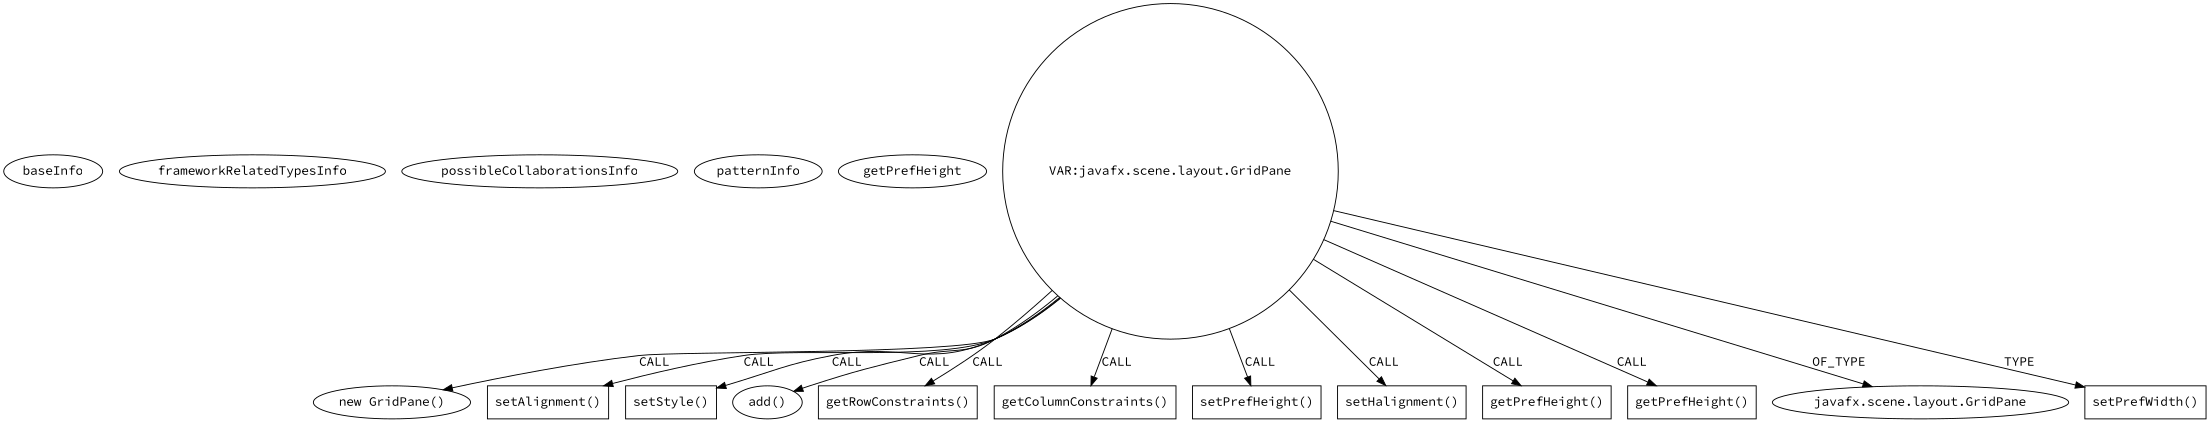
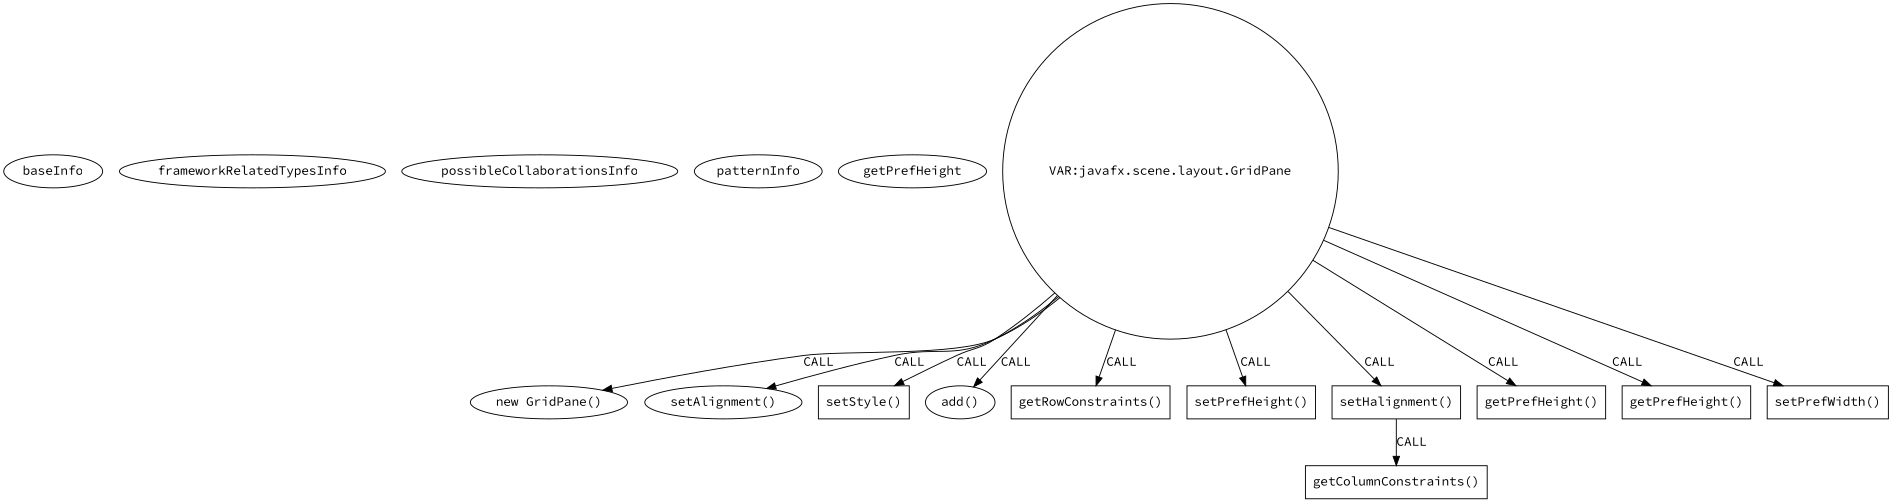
(1103, 353) -> (1396, 438)
(2020, 362) -> (1749, 362)
(548, 402) -> (723, 402)
(1920, 402) -> none
